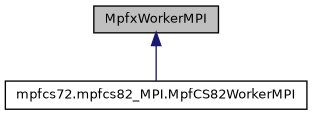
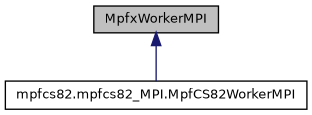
(156, 95) -> (156, 95)
